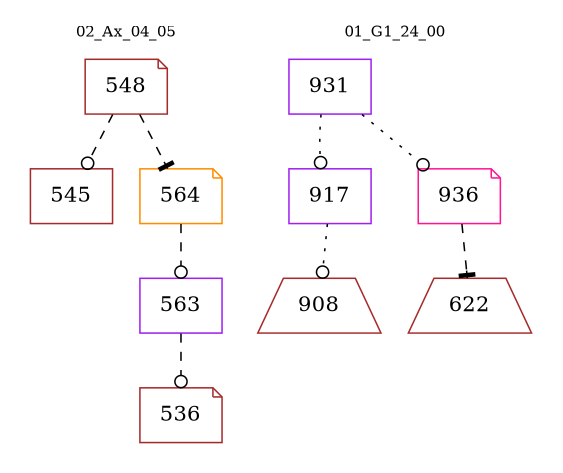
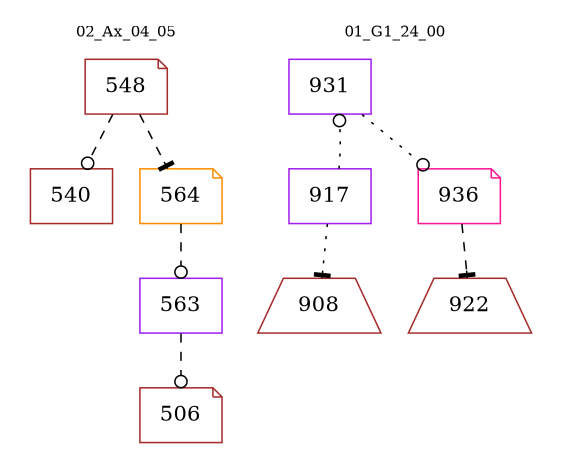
(320, 135) -> (340, 148)
(71, 196) -> (71, 196)
(325, 247) -> (325, 247)
(470, 306) -> (470, 306)
(181, 415) -> (181, 415)
